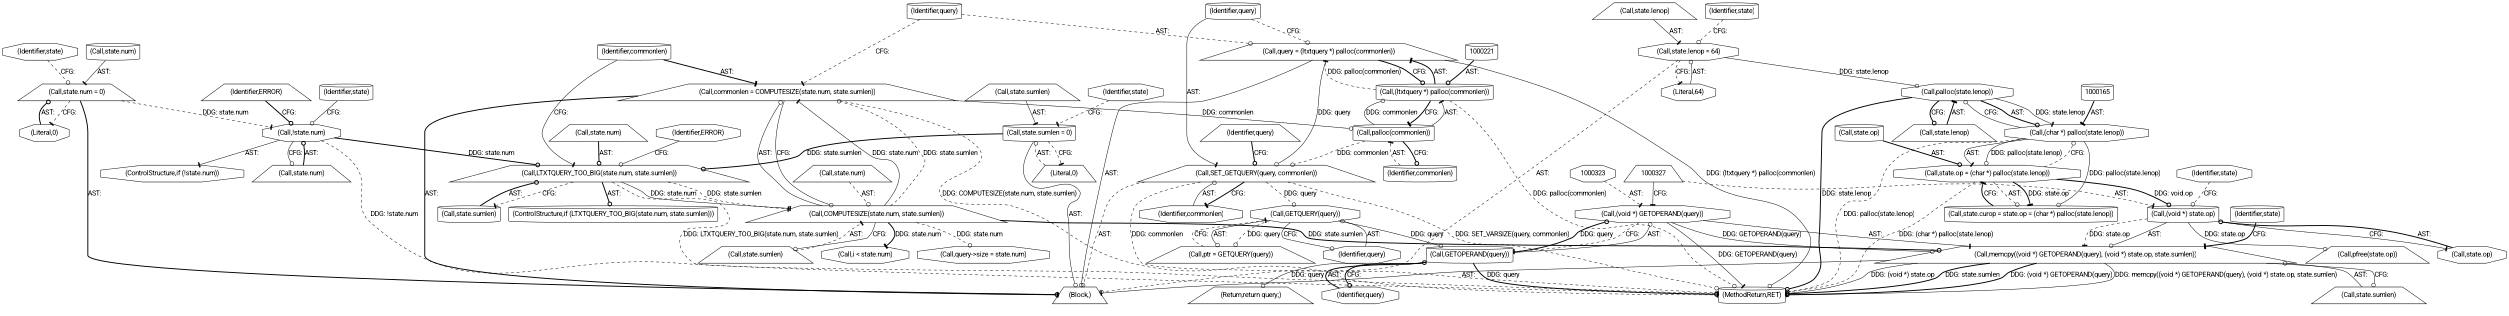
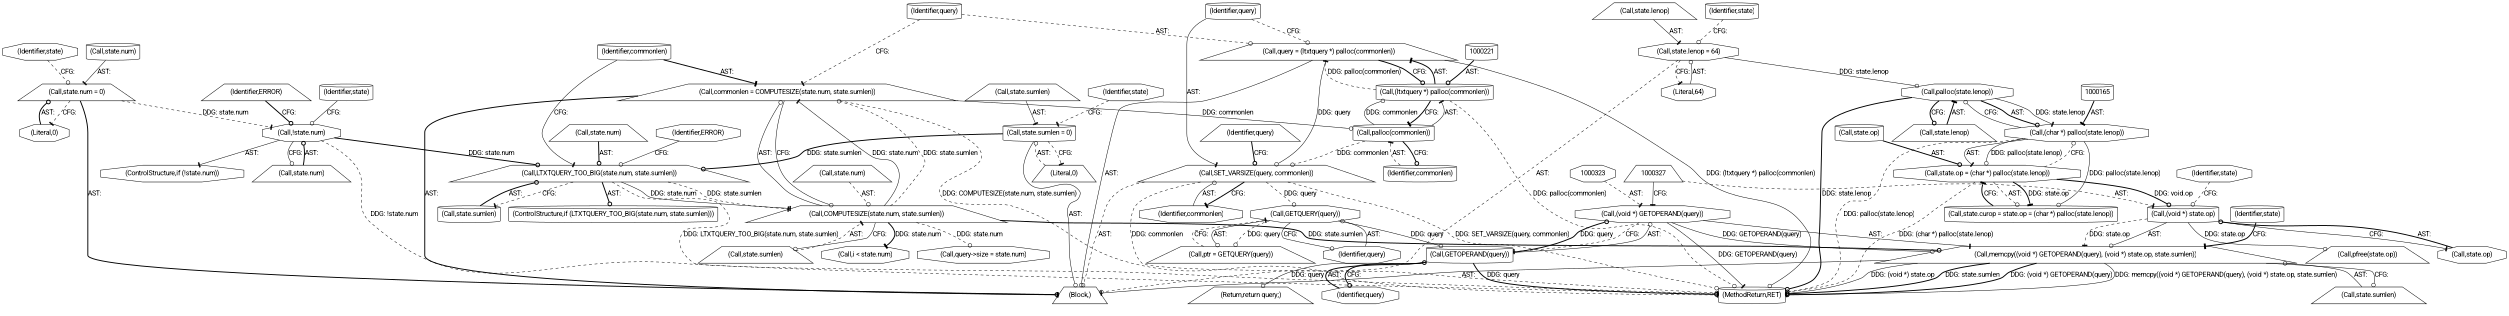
(1256, 174) -> (1256, 174)
